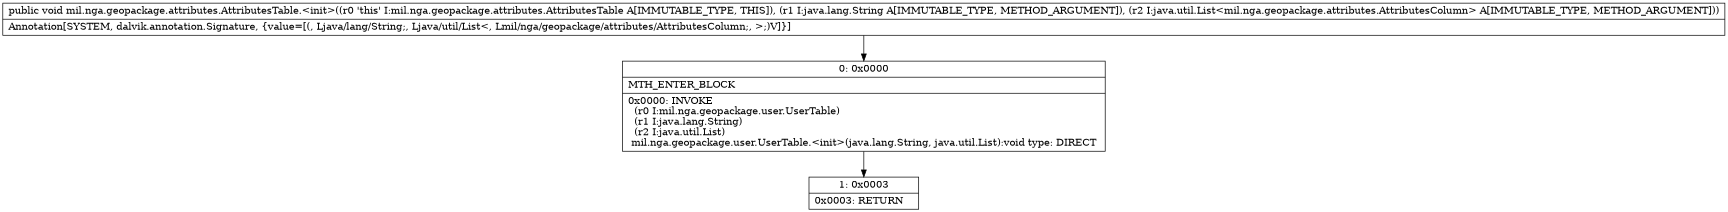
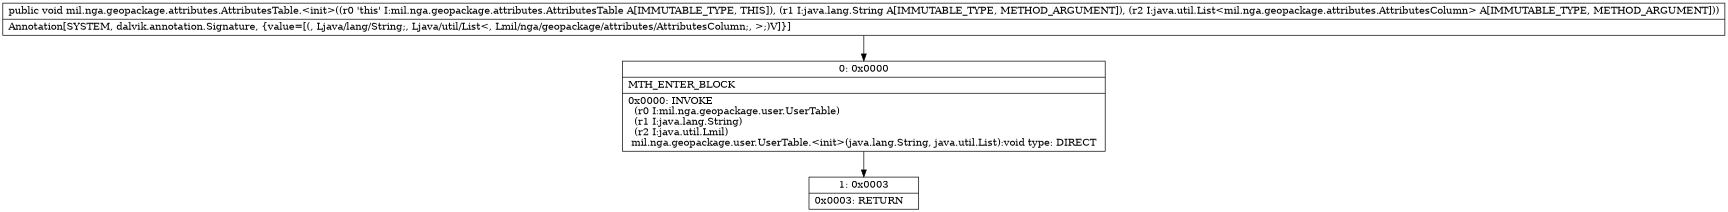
(677, 132) -> (678, 132)
